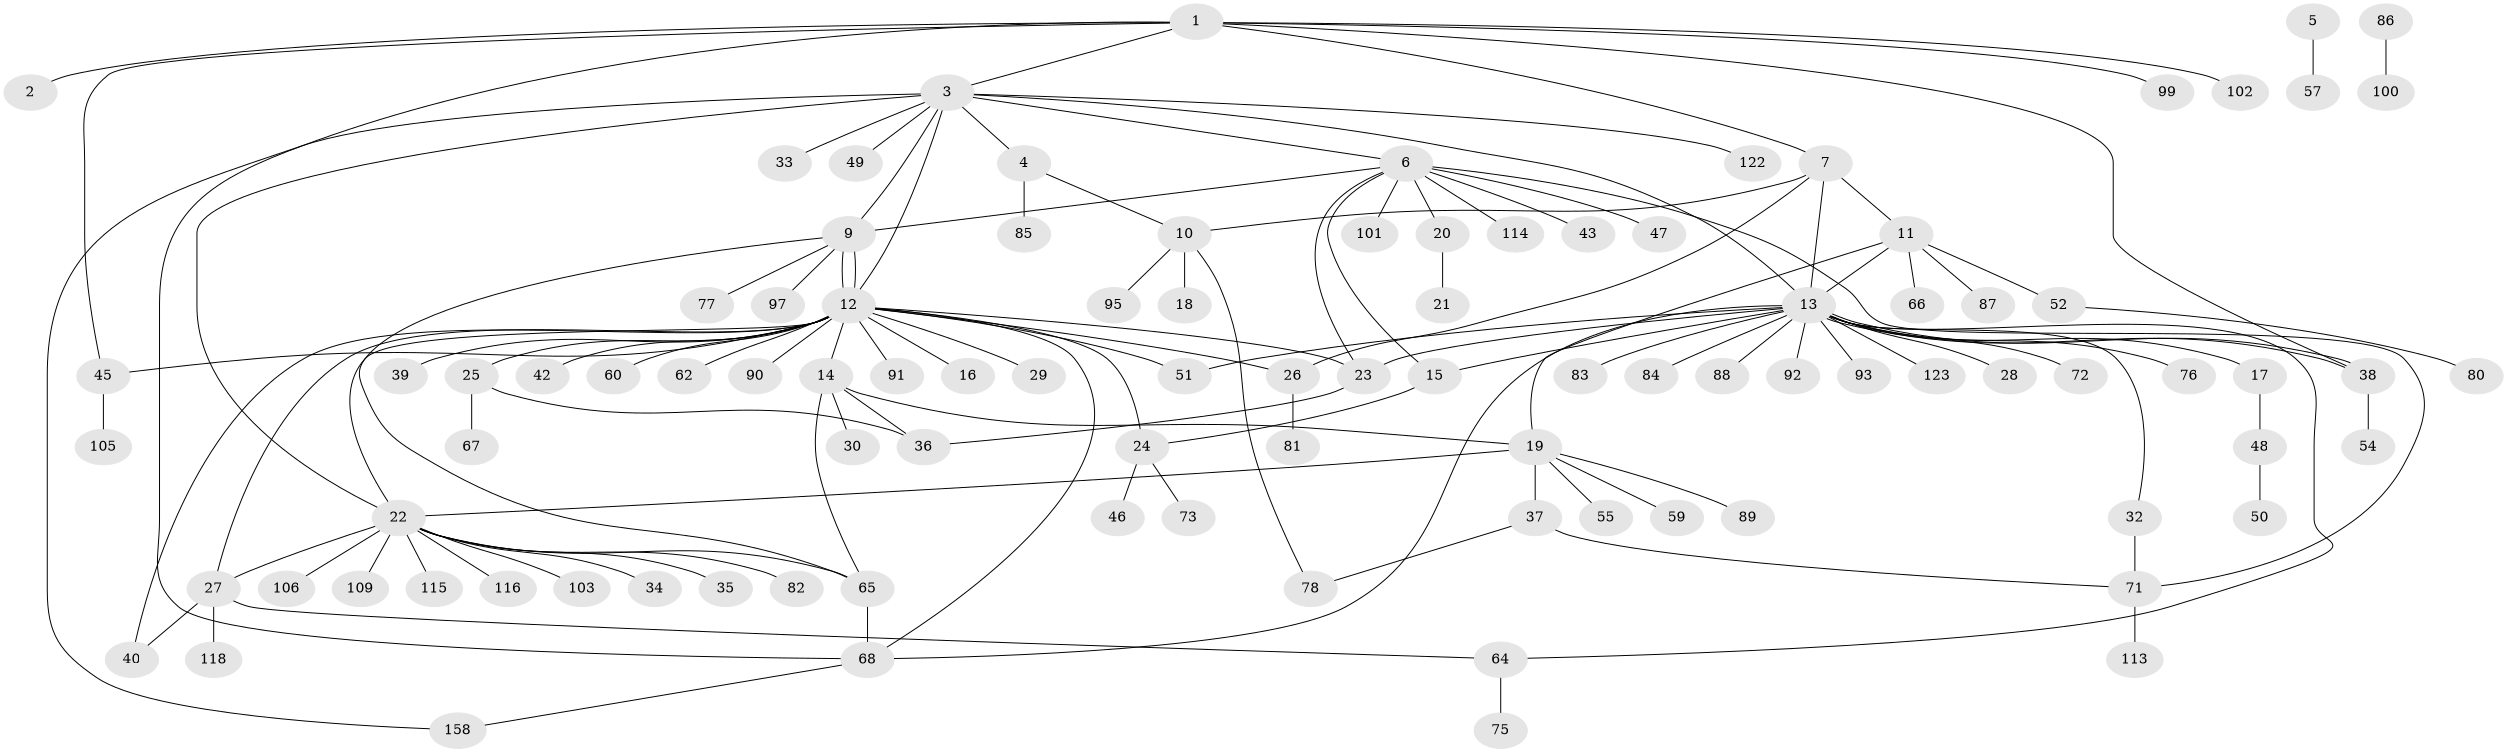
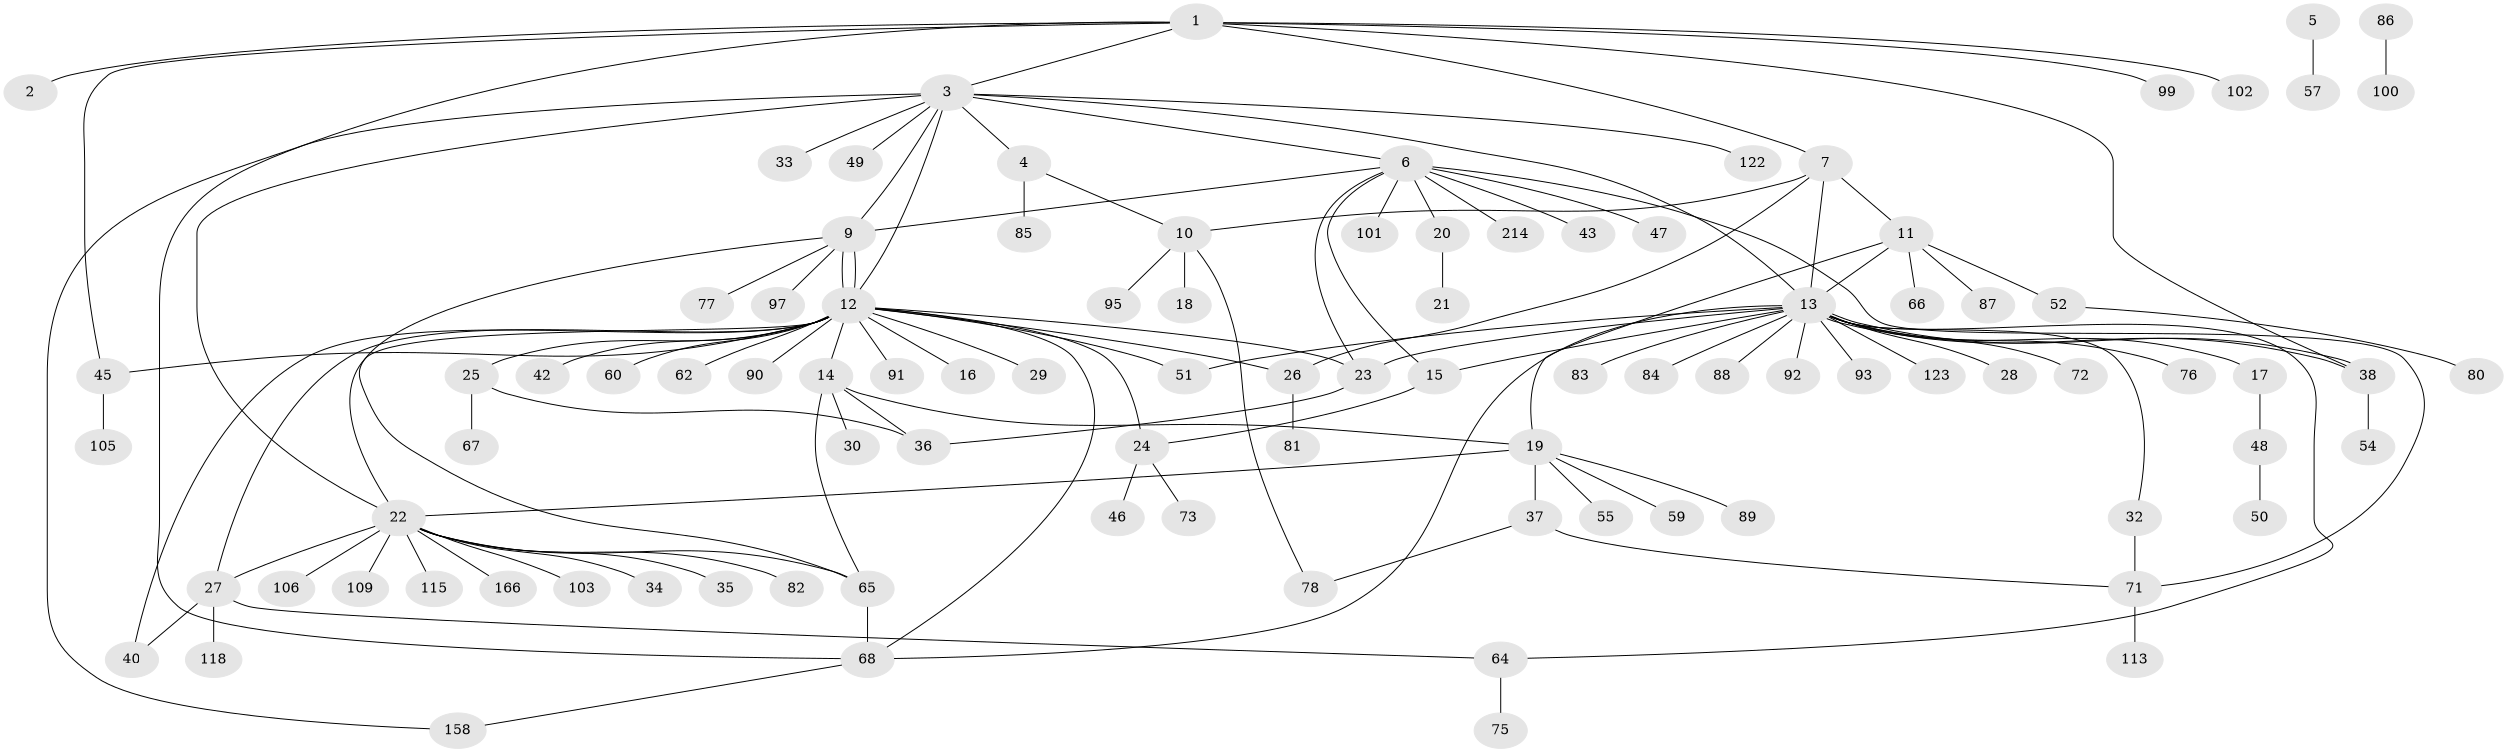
(1515, 234) -> (1515, 234)
(401, 376) -> none
(508, 589) -> (508, 589)
